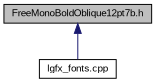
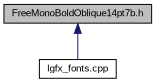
(78, 14) -> (78, 14)
